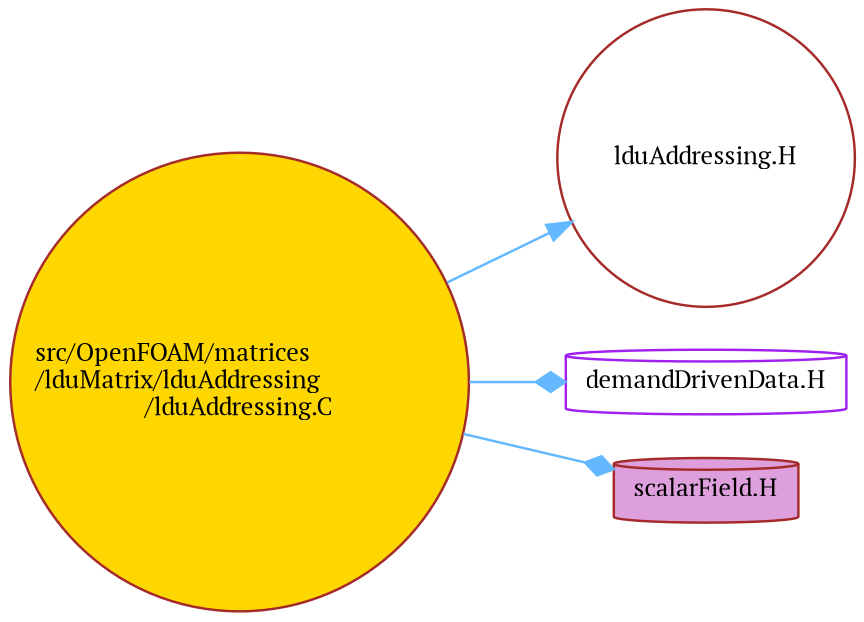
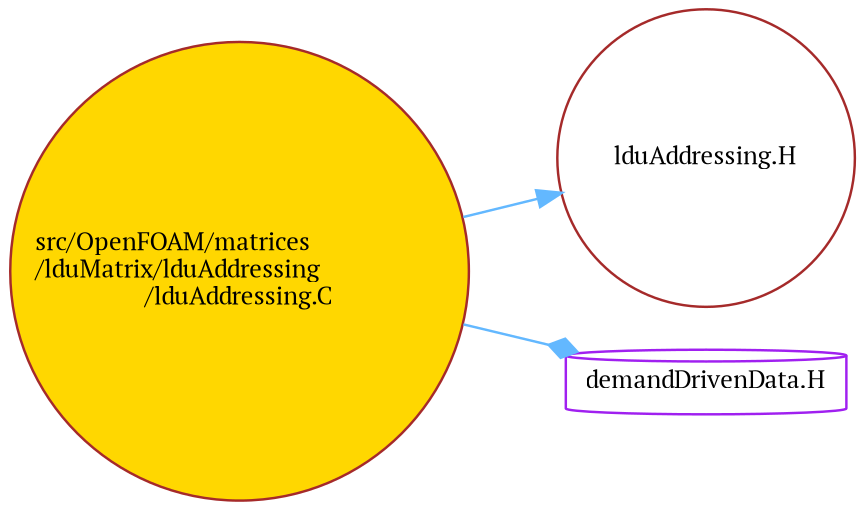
(706, 490) -> none
